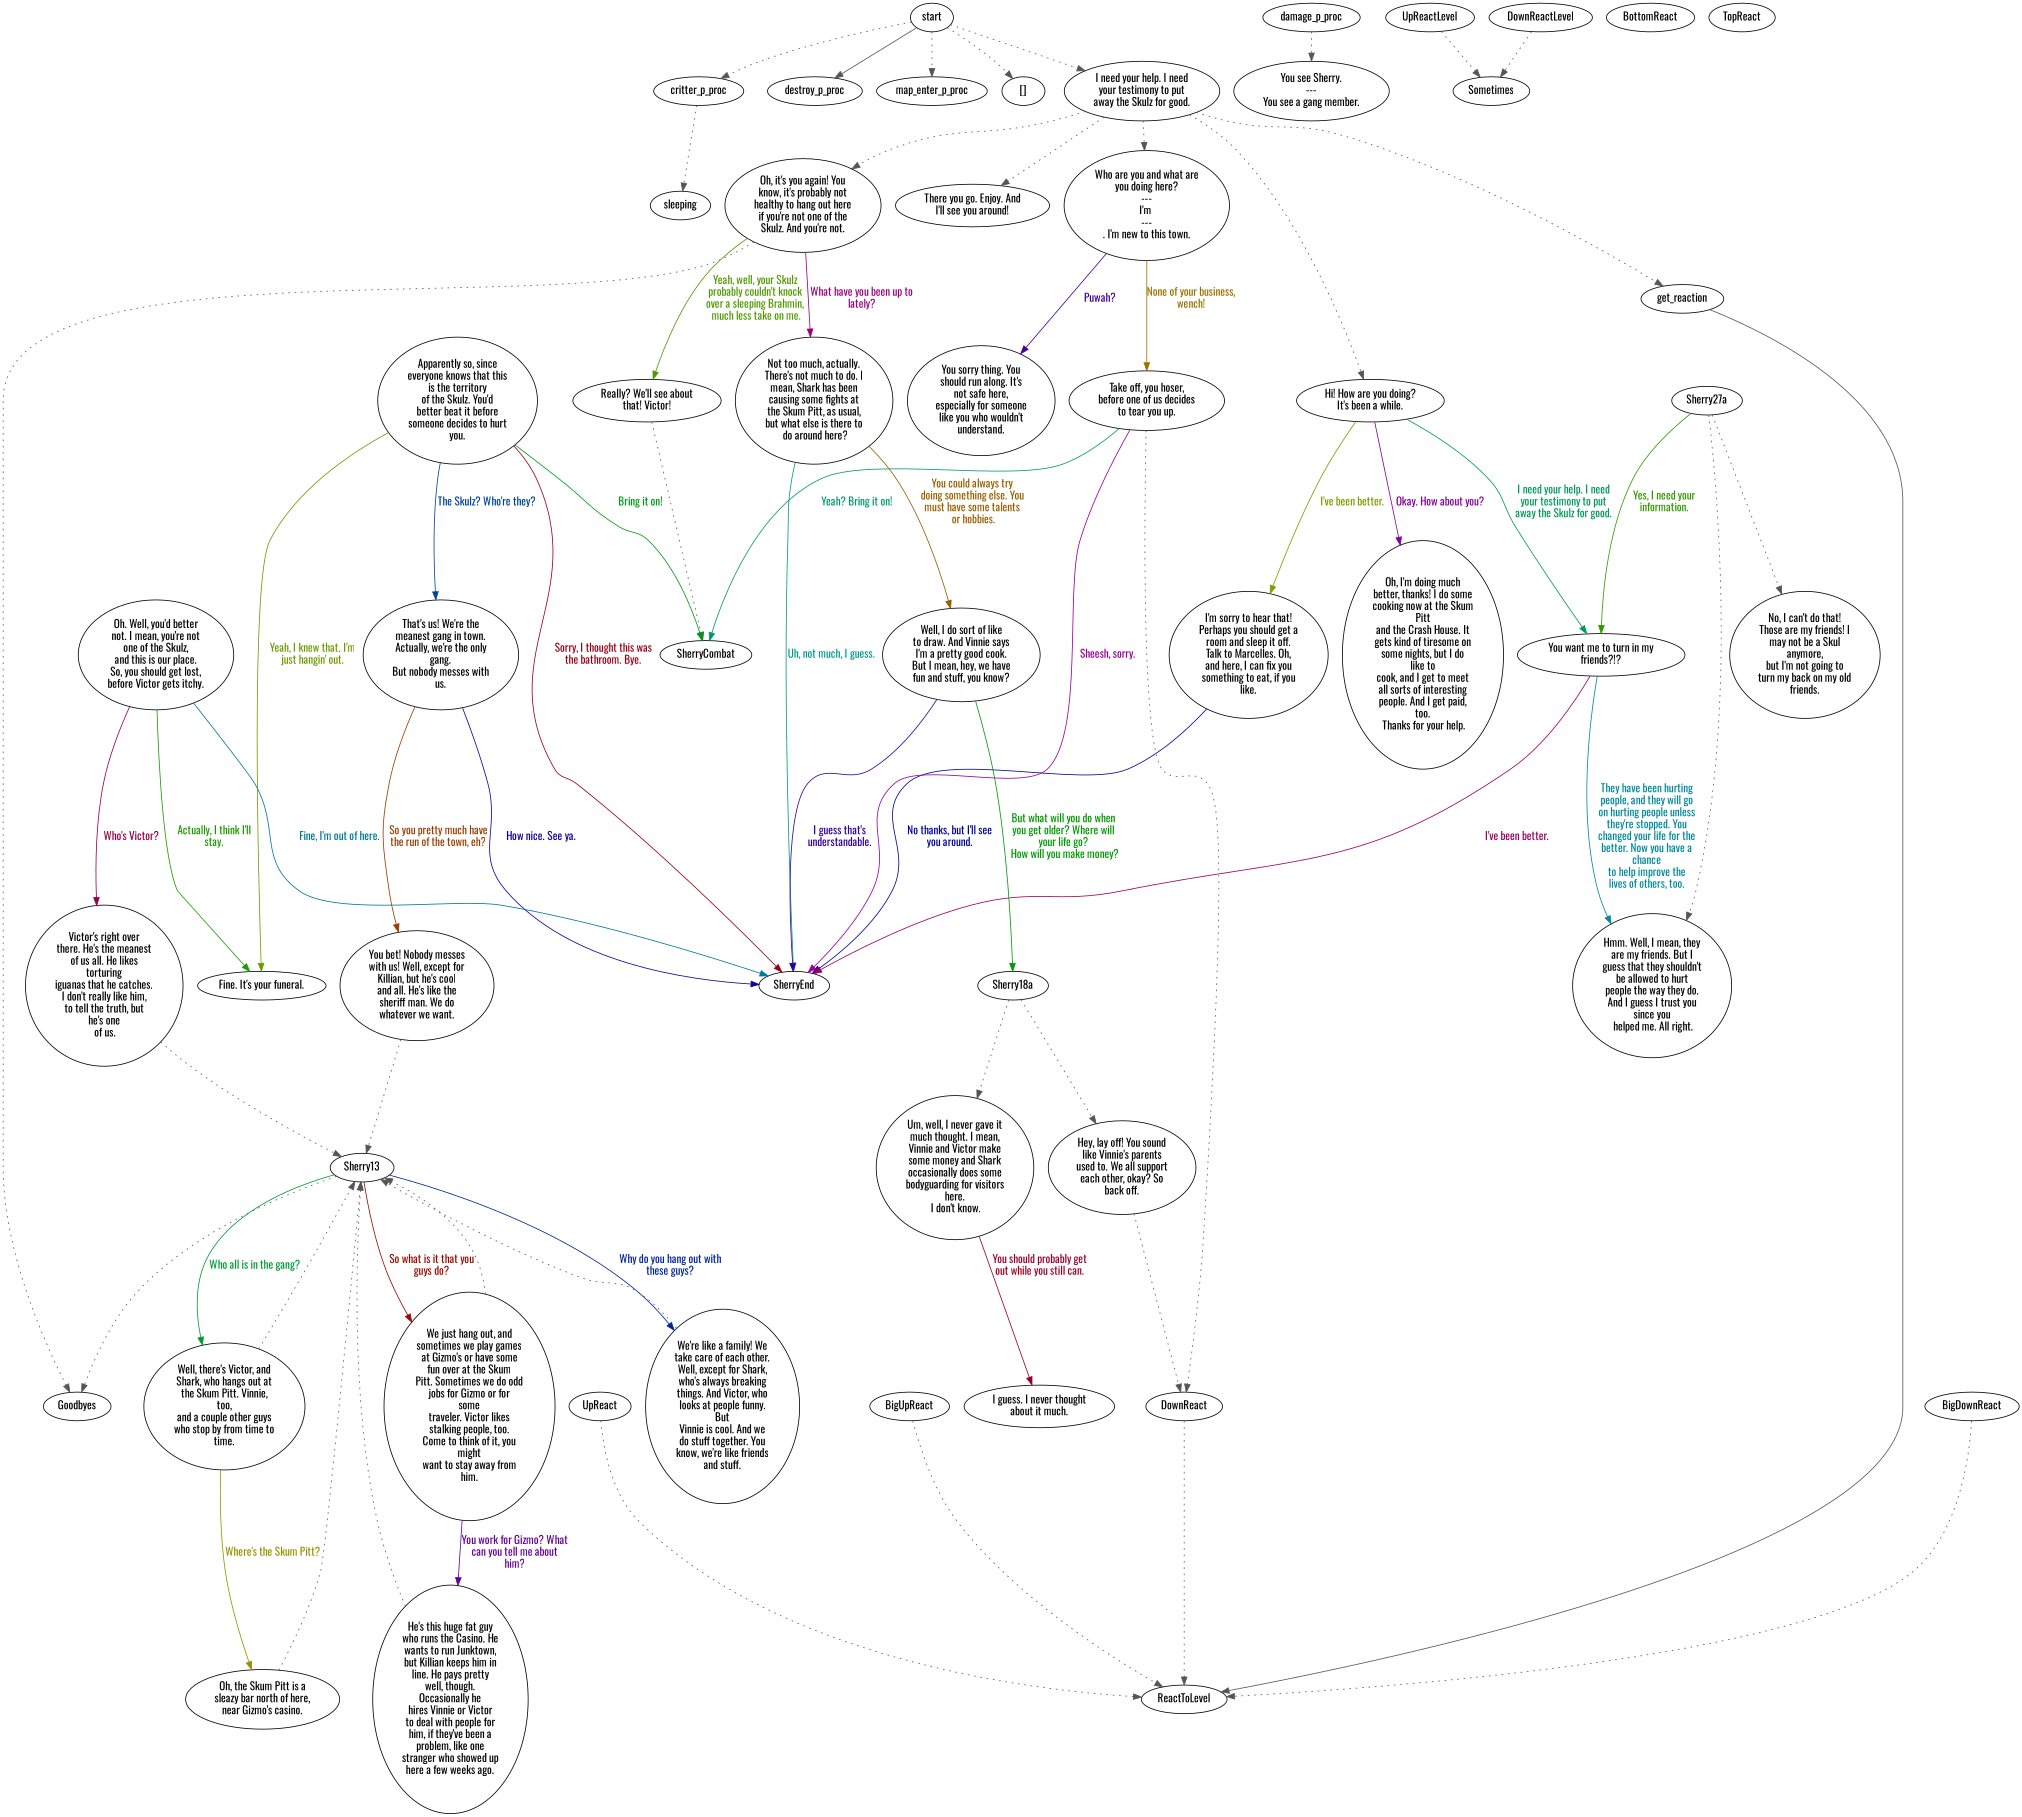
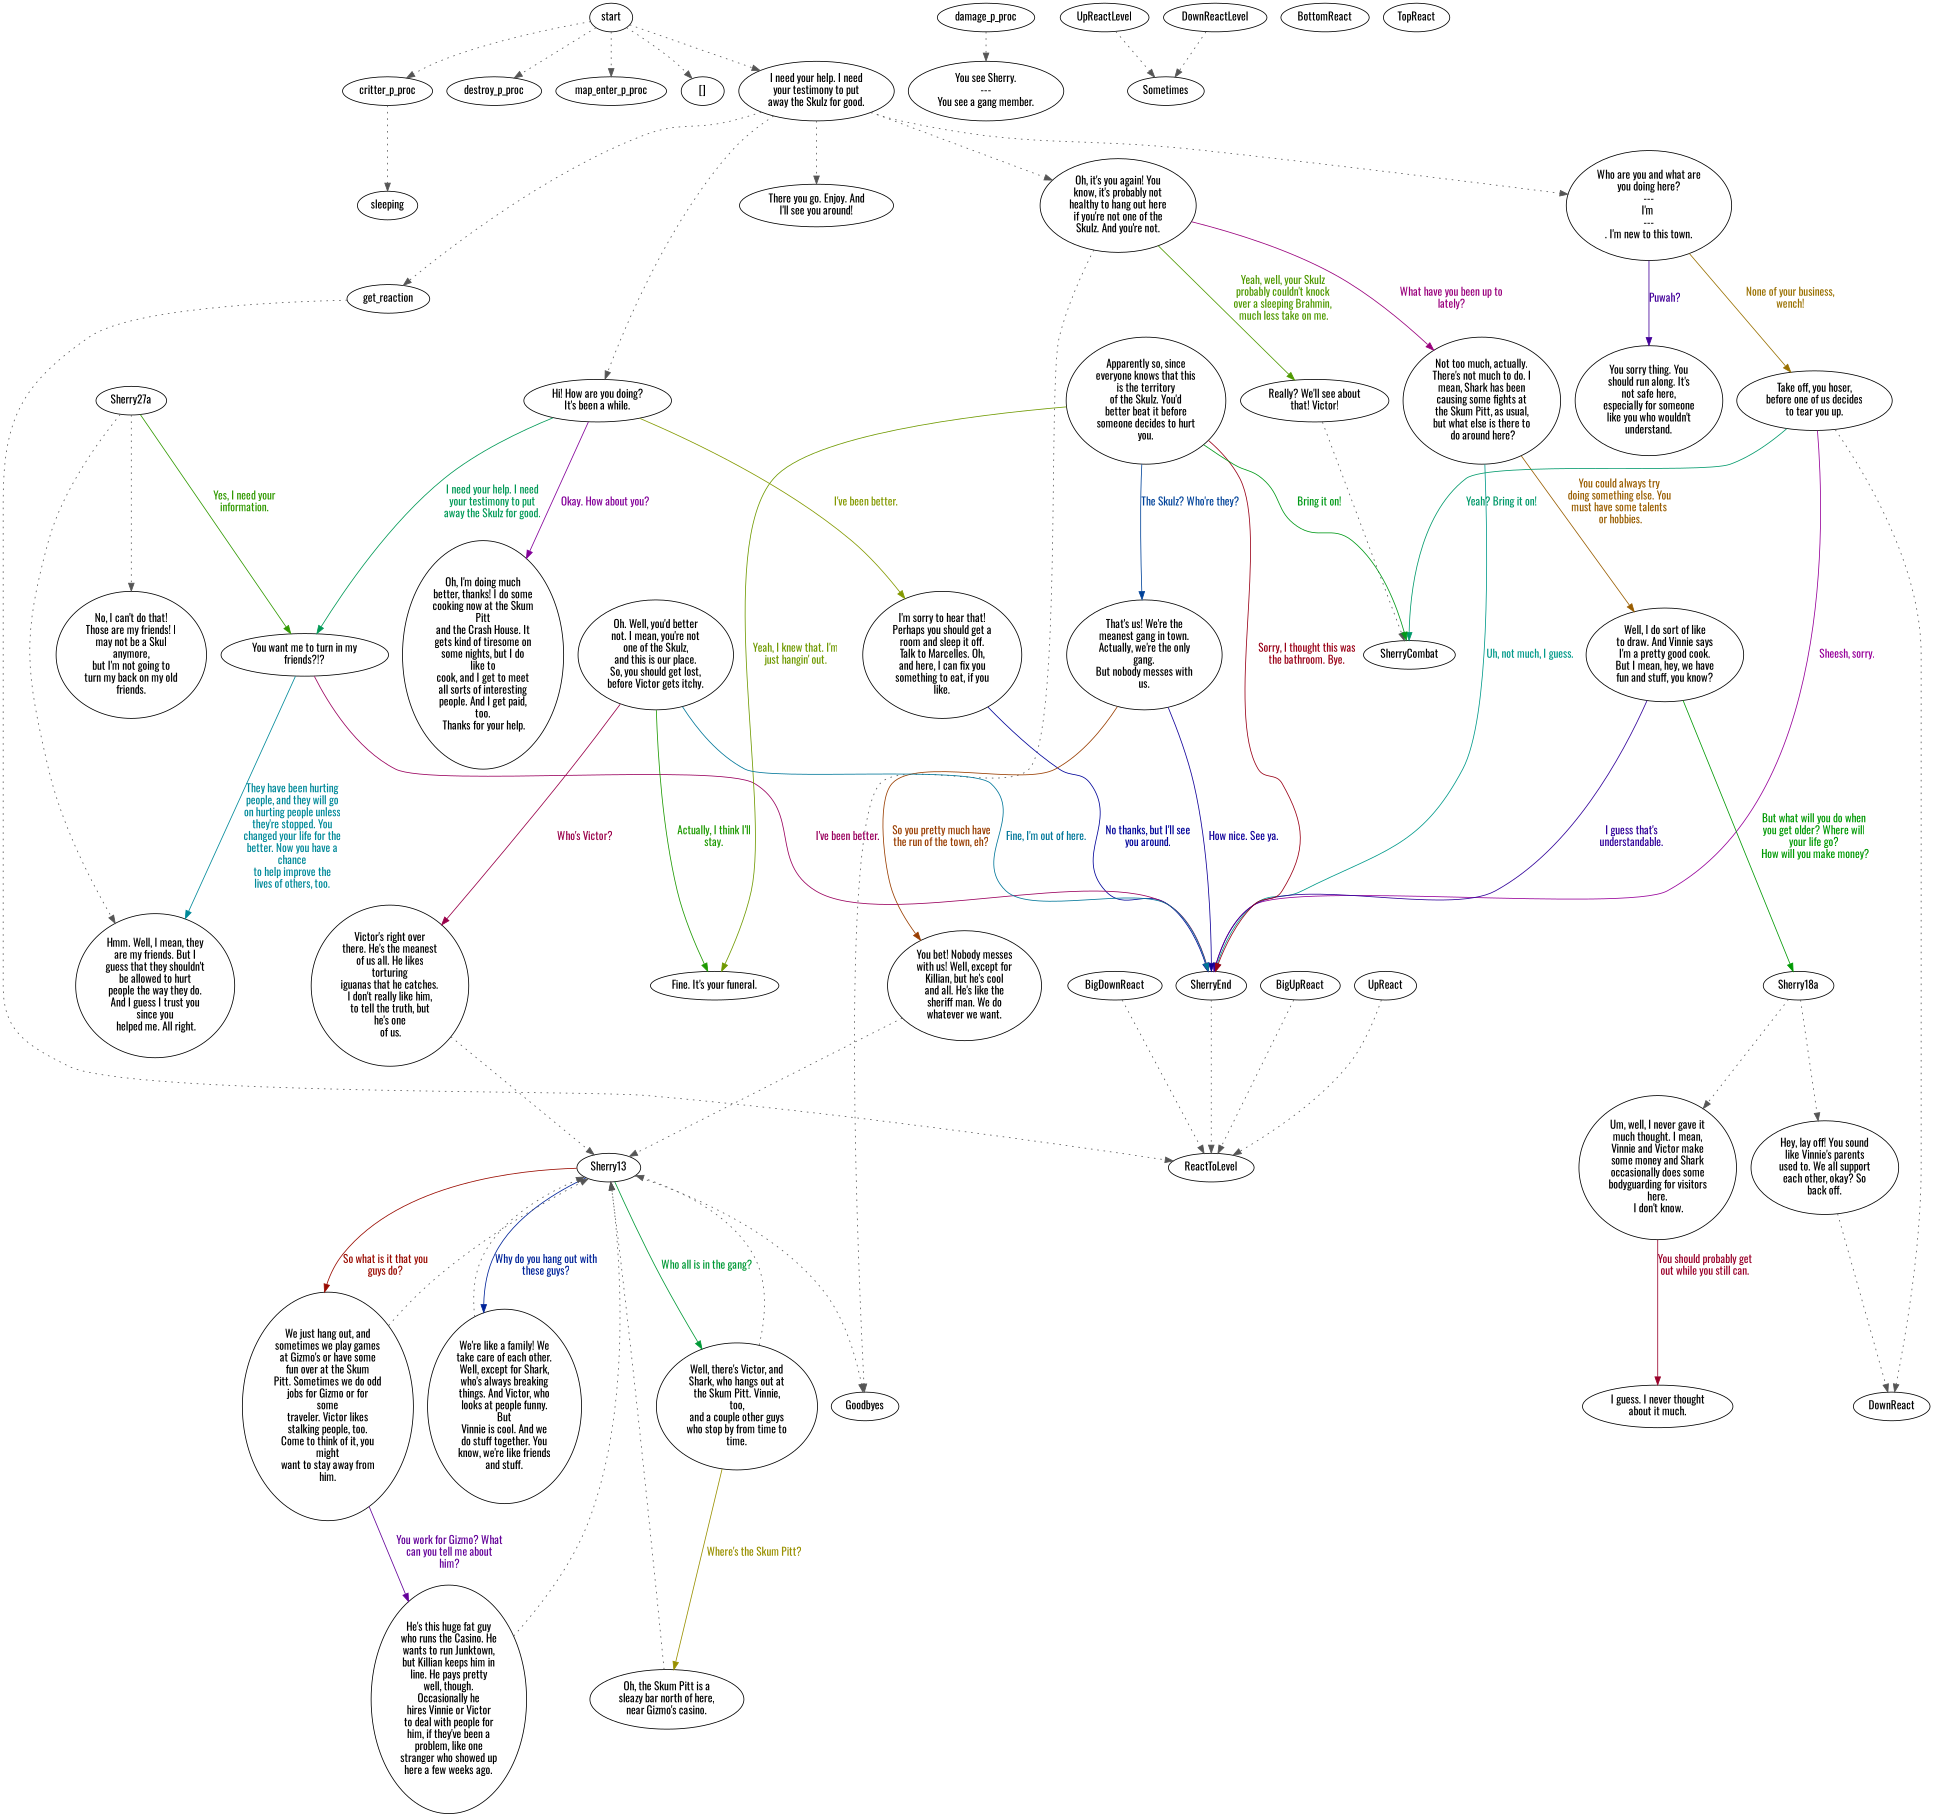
(879, 51) -> (558, 51)
(1903, 1189) -> (92, 1072)
(1184, 1549) -> (1211, 1073)
